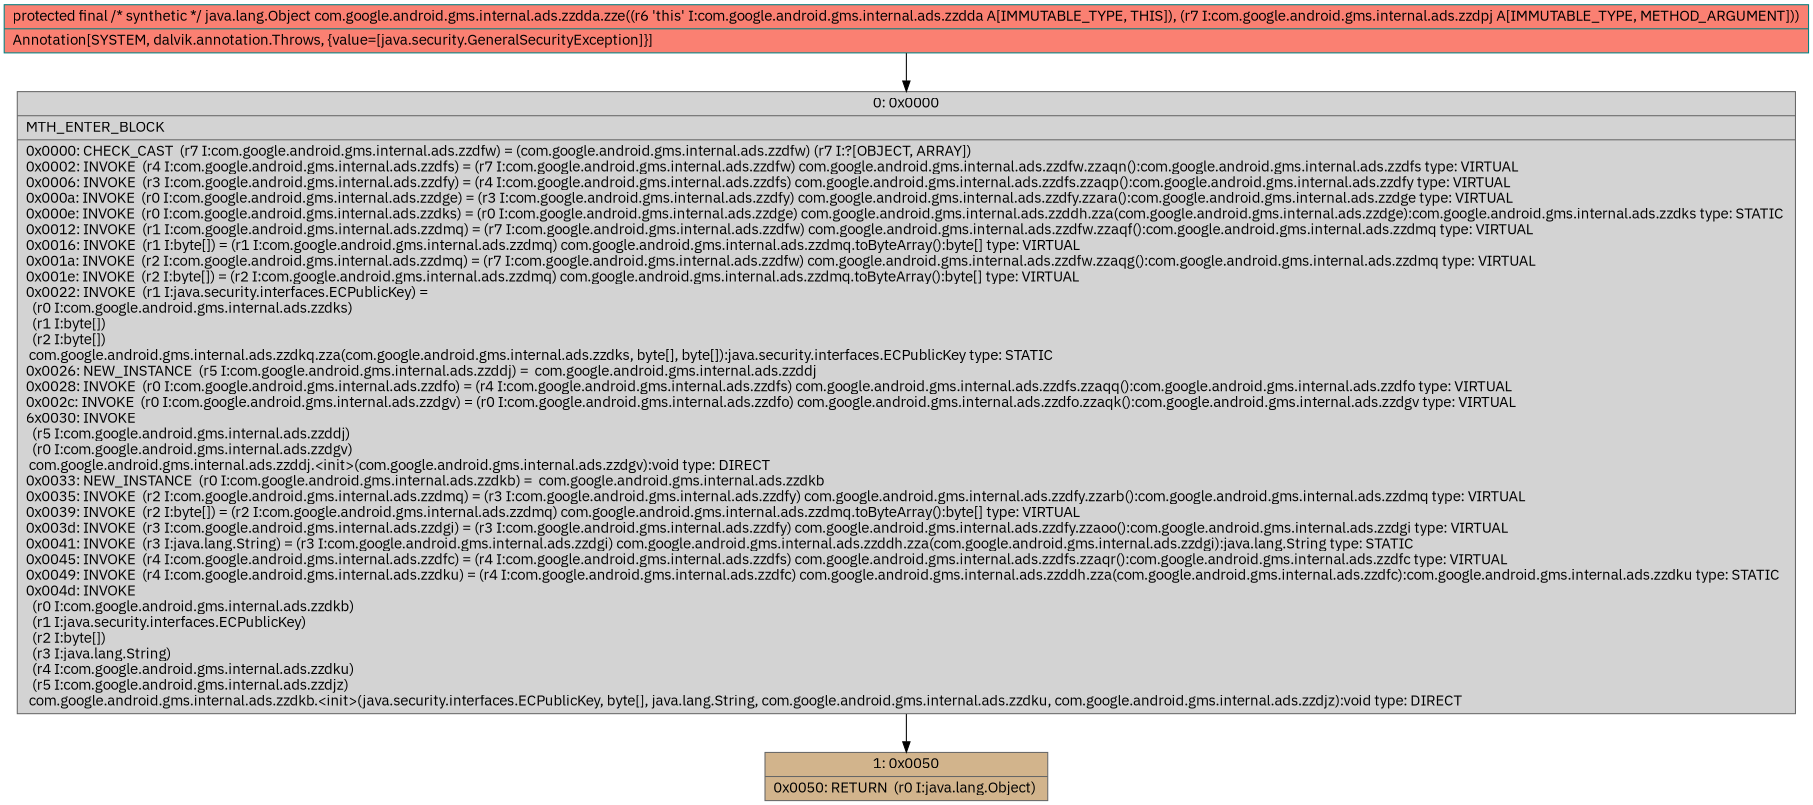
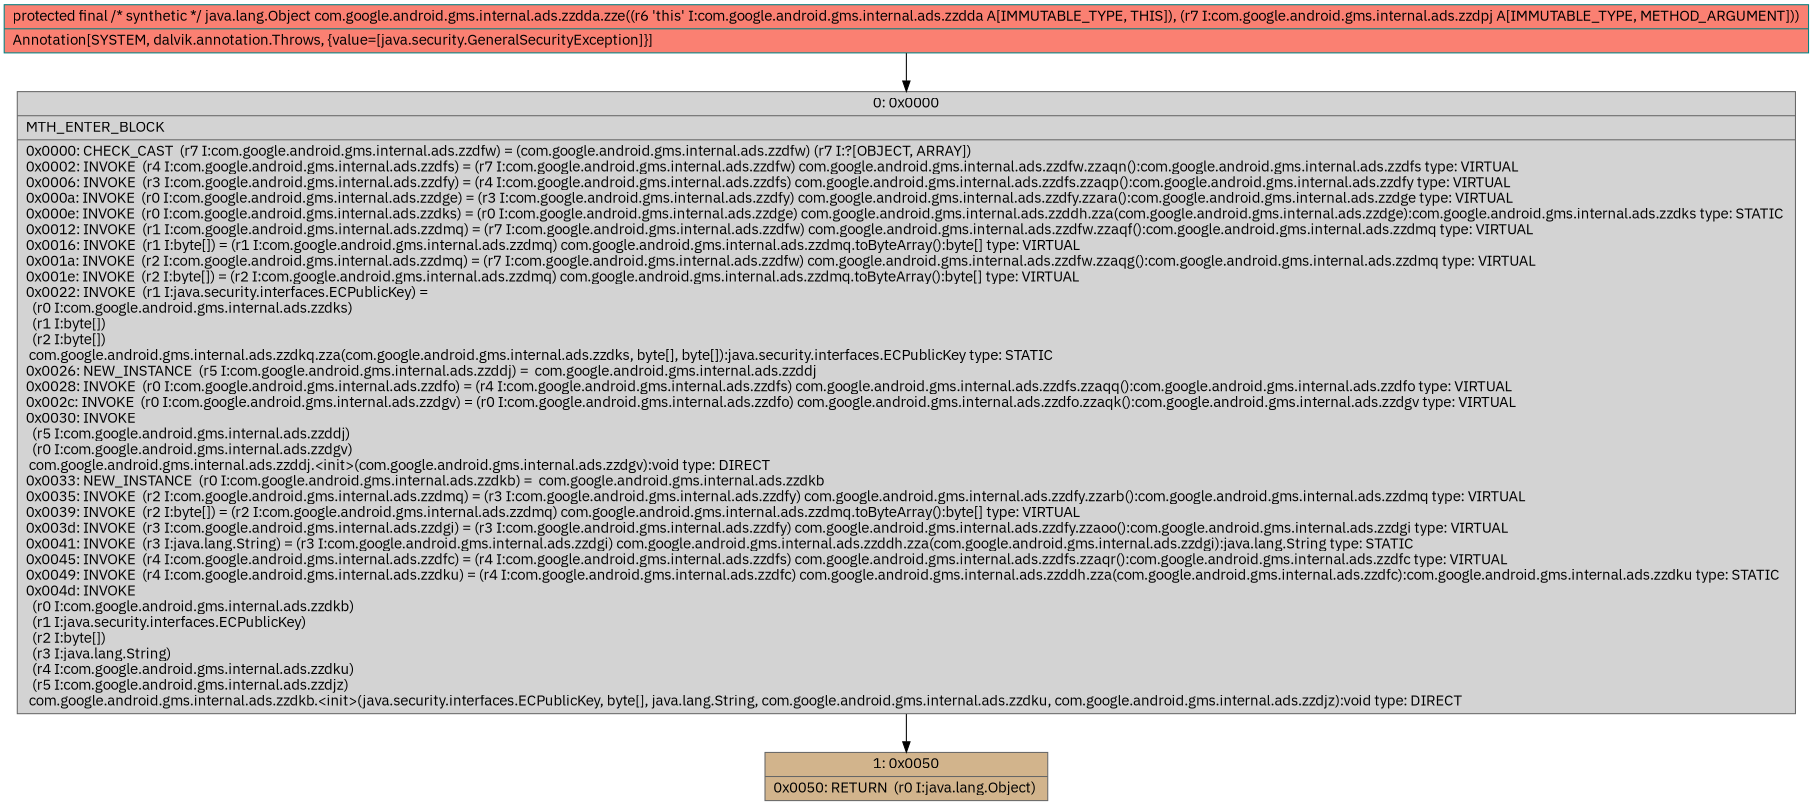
(84, 418) -> (84, 418)
